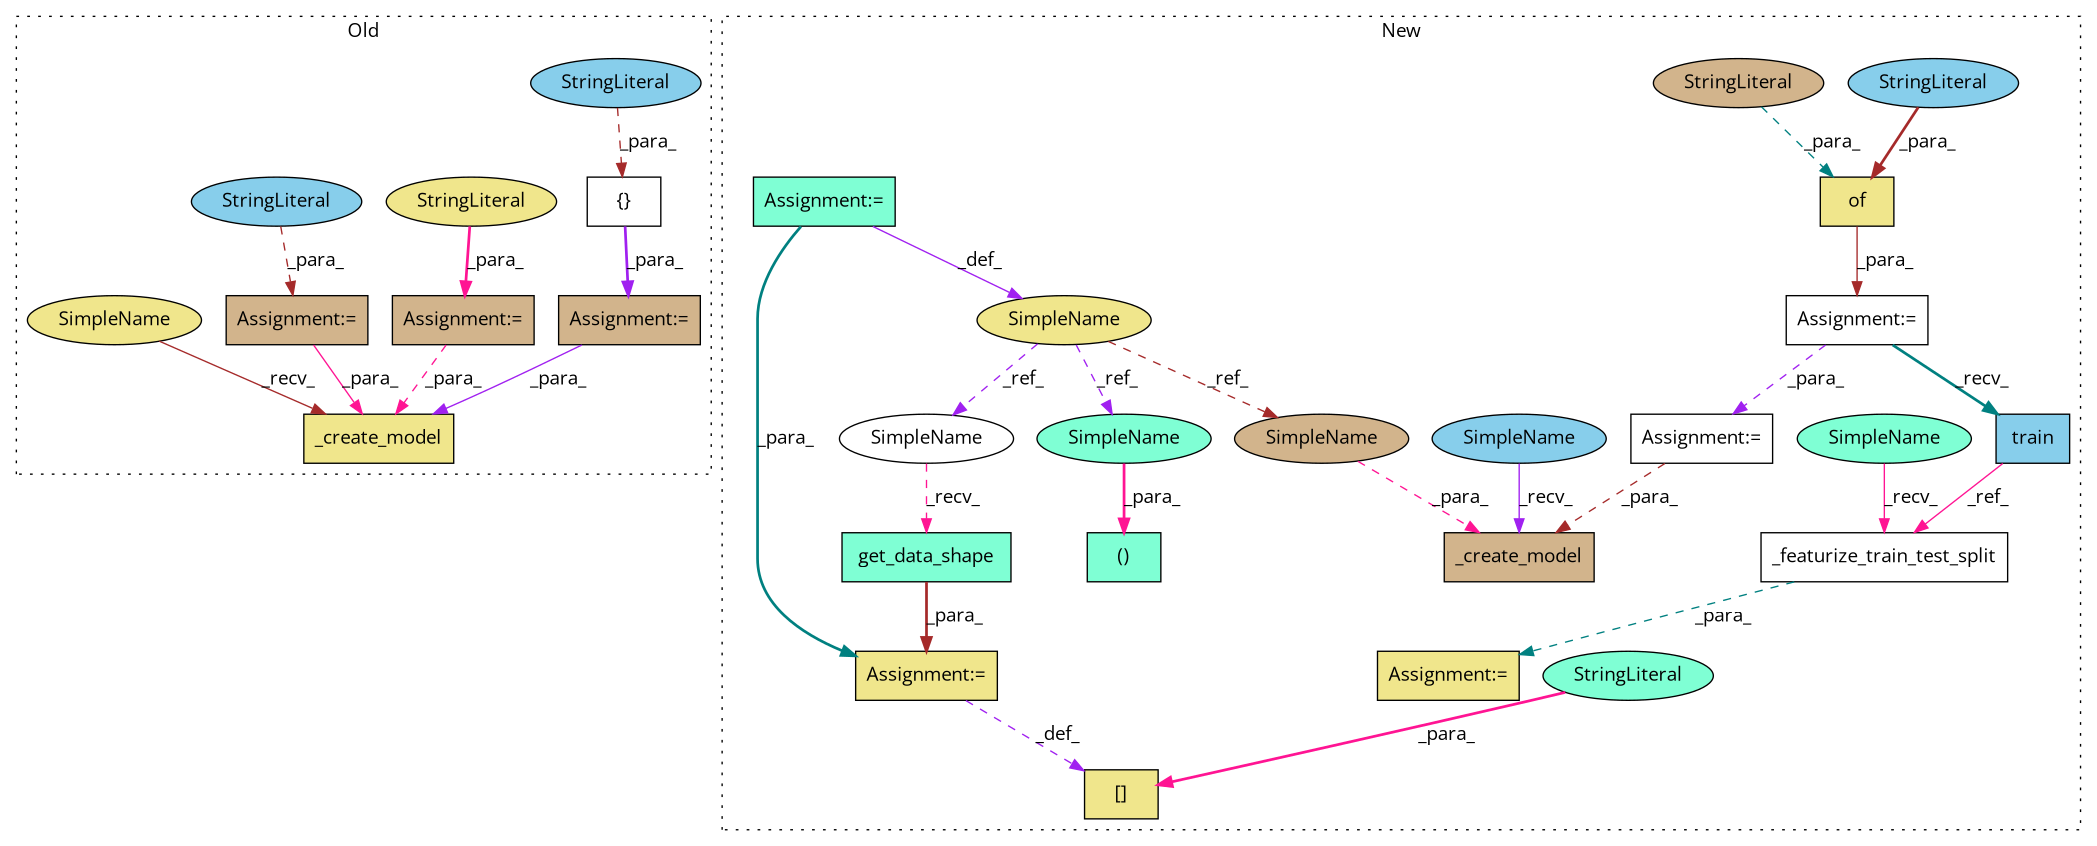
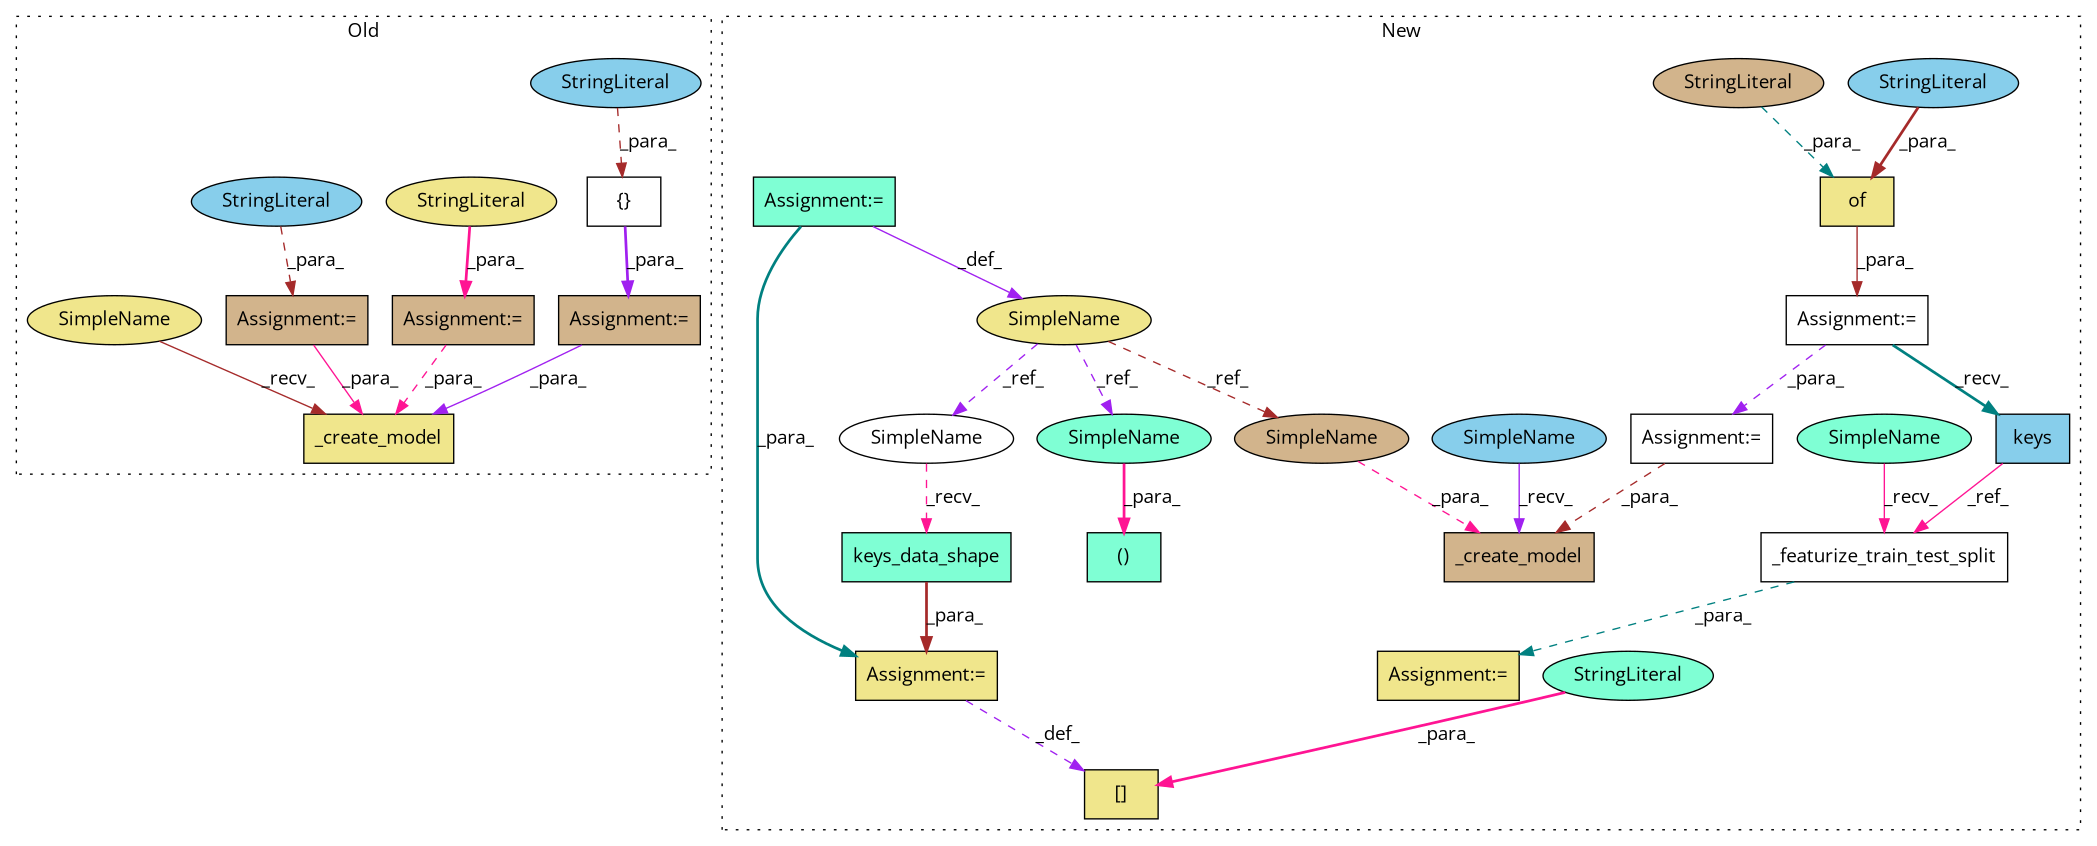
(2033, 439) -> (2033, 439)
(926, 557) -> (926, 557)
